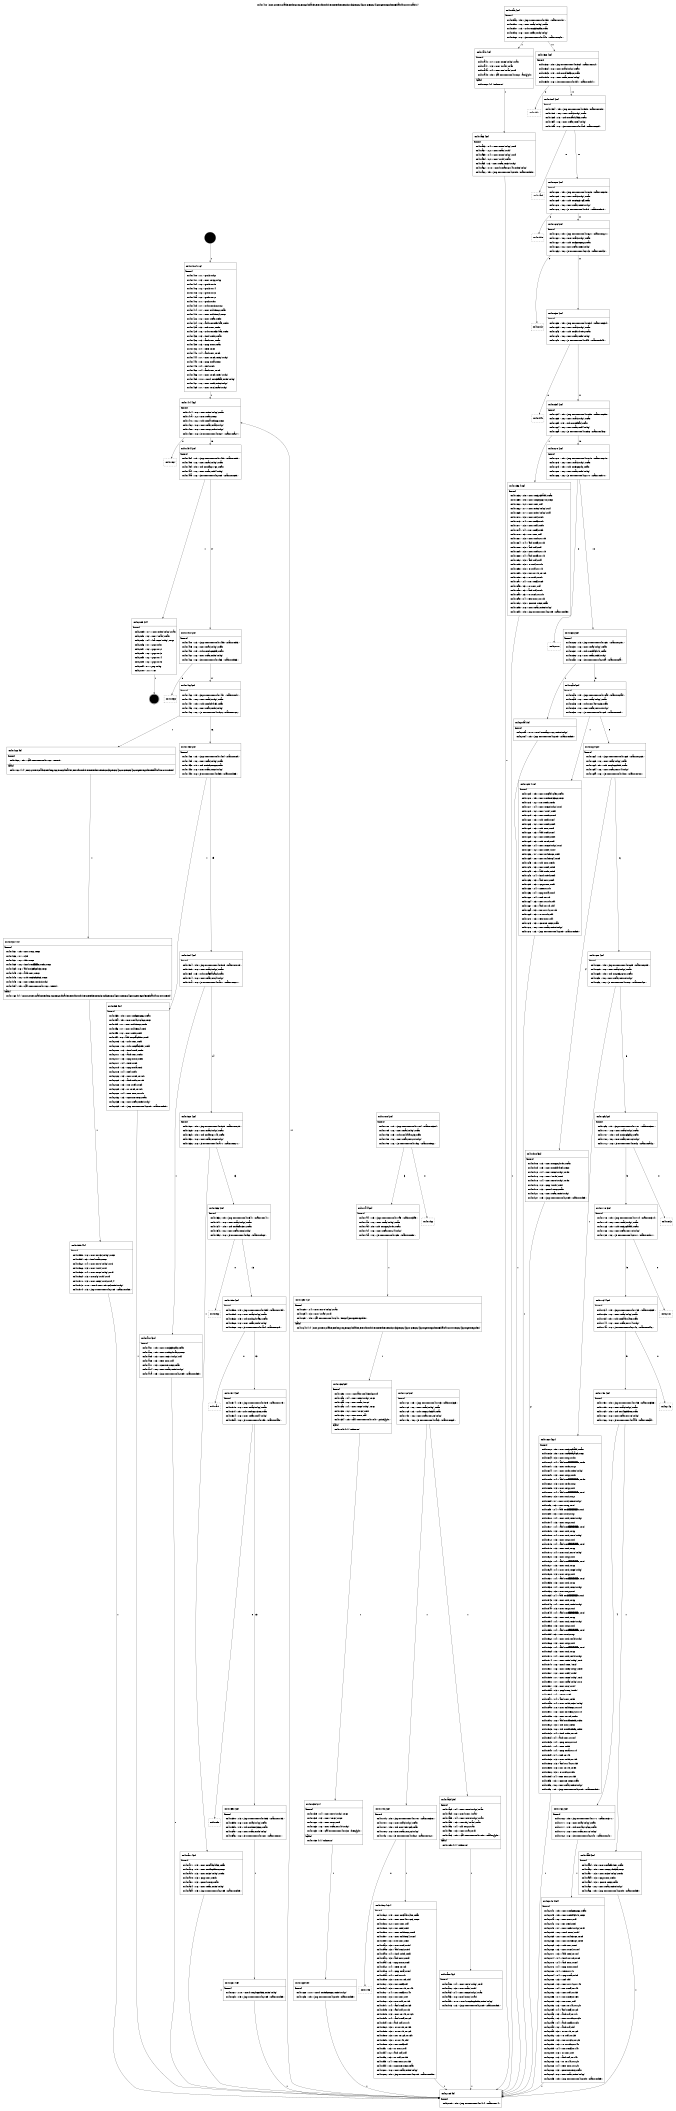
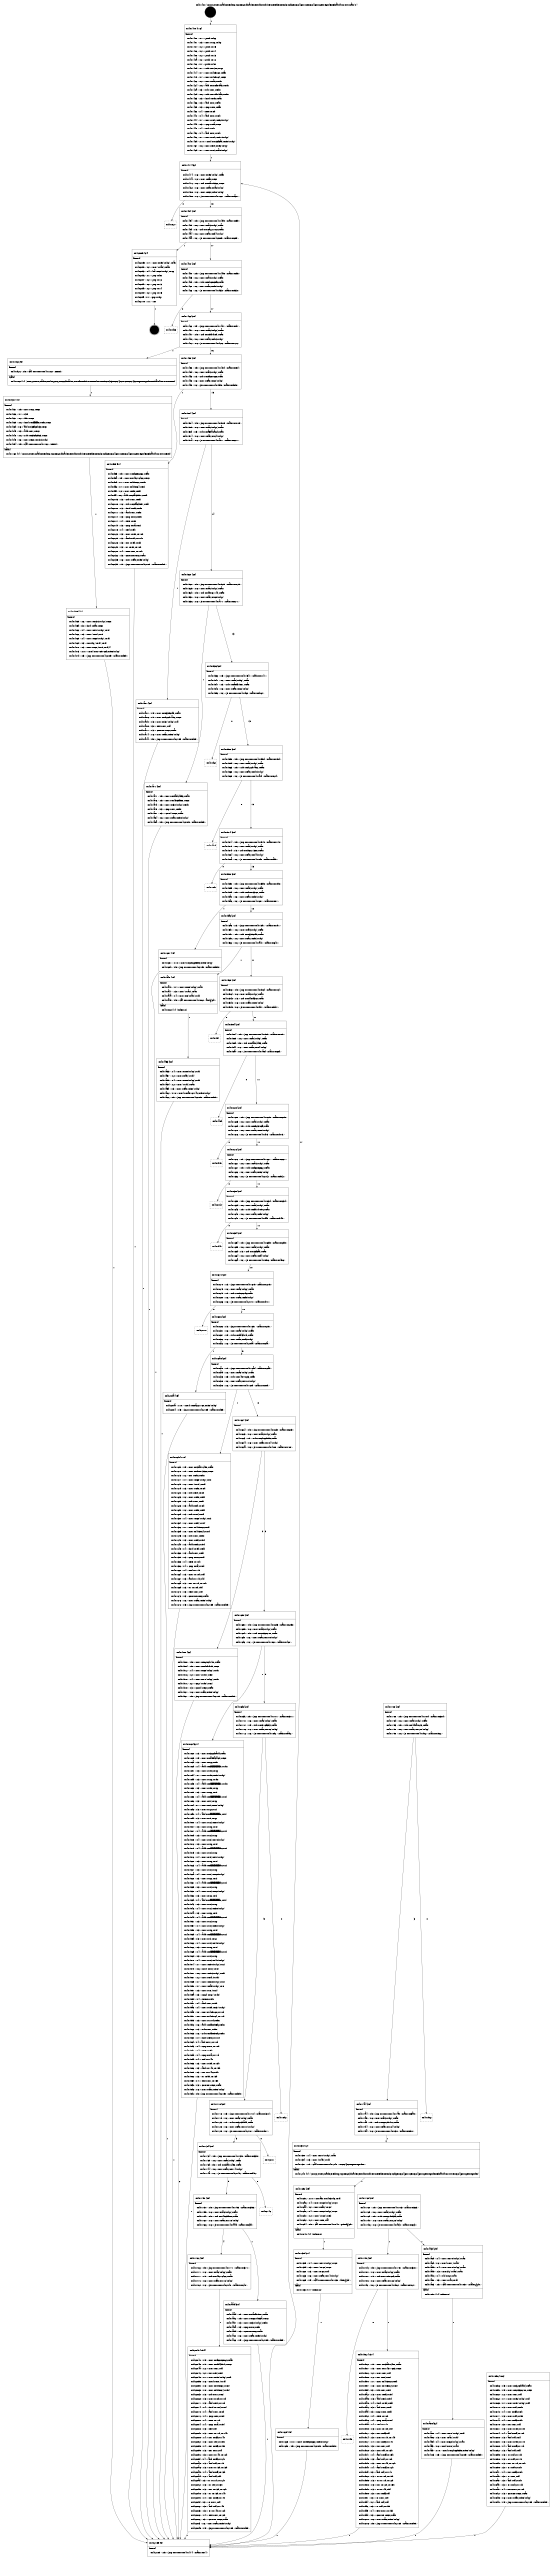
(540, 457) -> none
none -> (251, 908)
